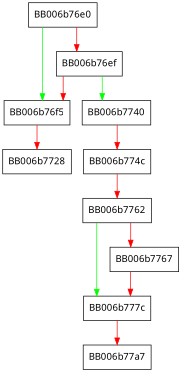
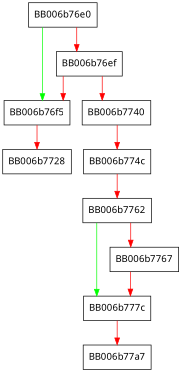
(102, 85) -> (102, 85)
